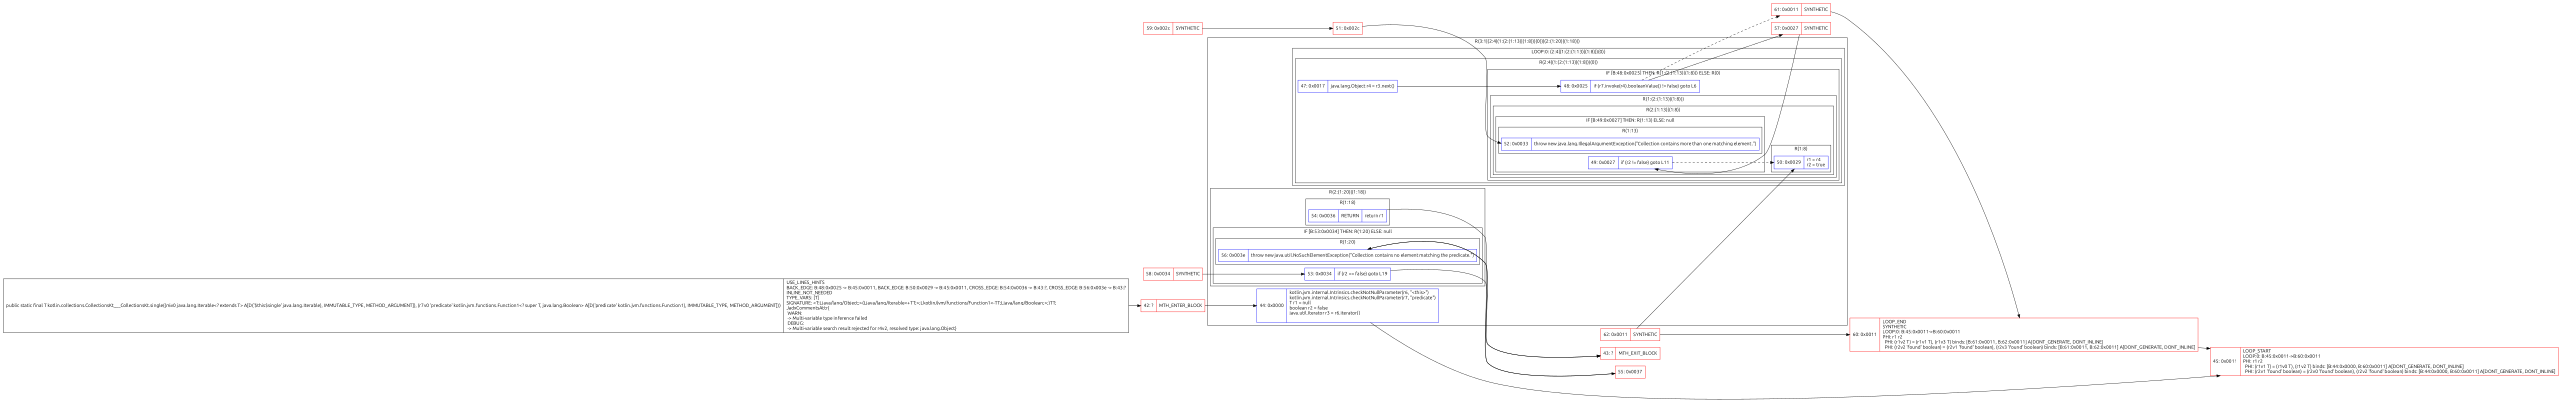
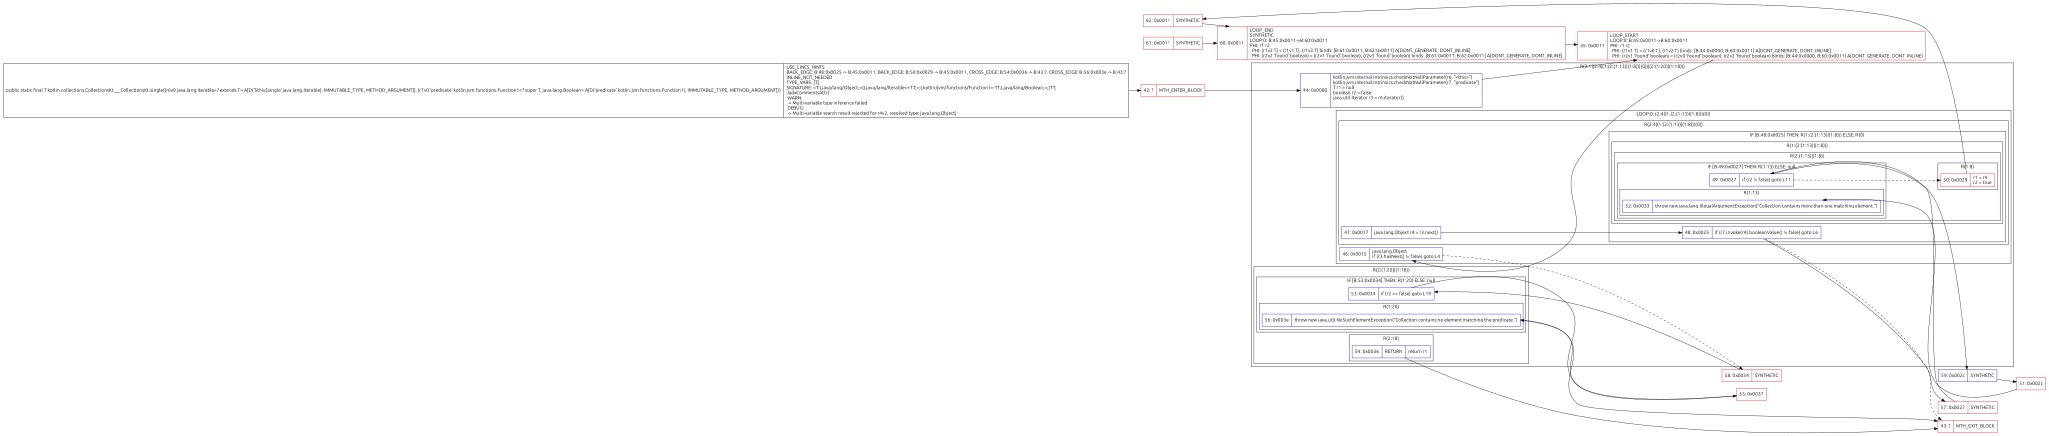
(1173, 28) -> (1968, 376)
(1712, 45) -> (1875, 310)
(1801, 162) -> (1968, 180)
none -> (1933, 198)
(1348, 203) -> (1391, 339)
(1714, 250) -> (1643, 4)
none -> (1391, 254)
